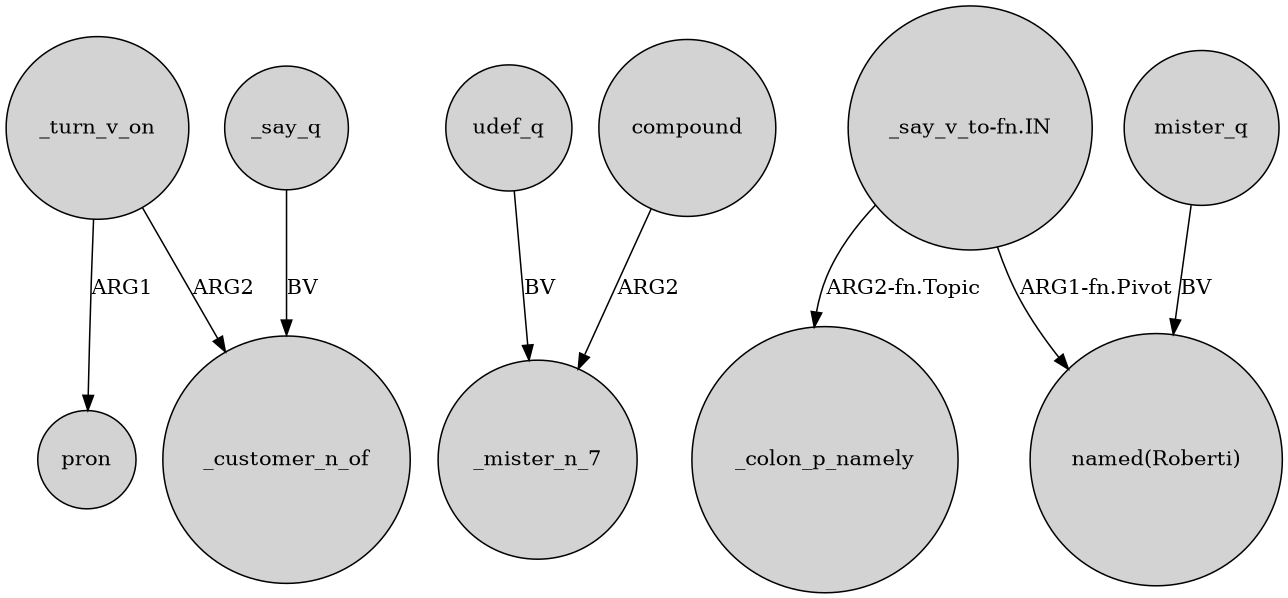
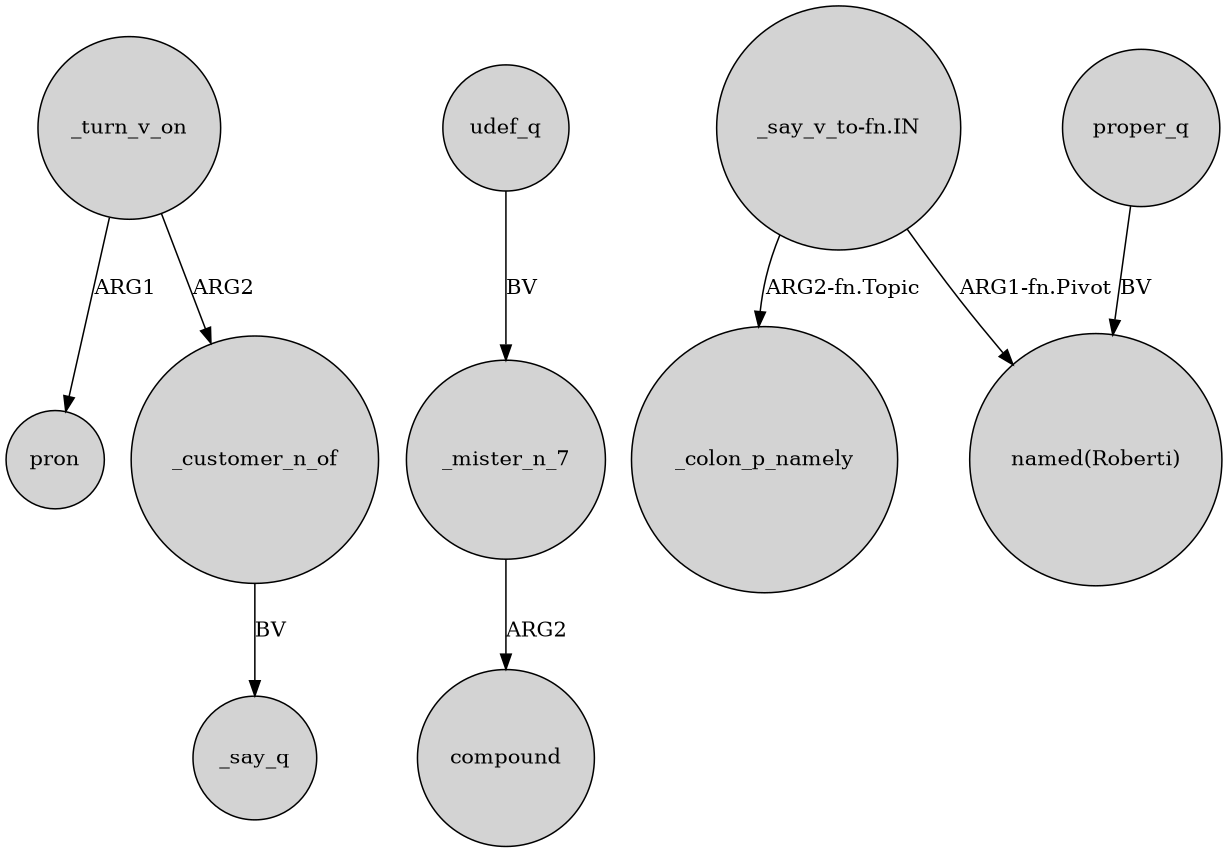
(1202, 128) -> (1141, 128)
(287, 255) -> (255, 632)
(618, 282) -> (506, 607)
